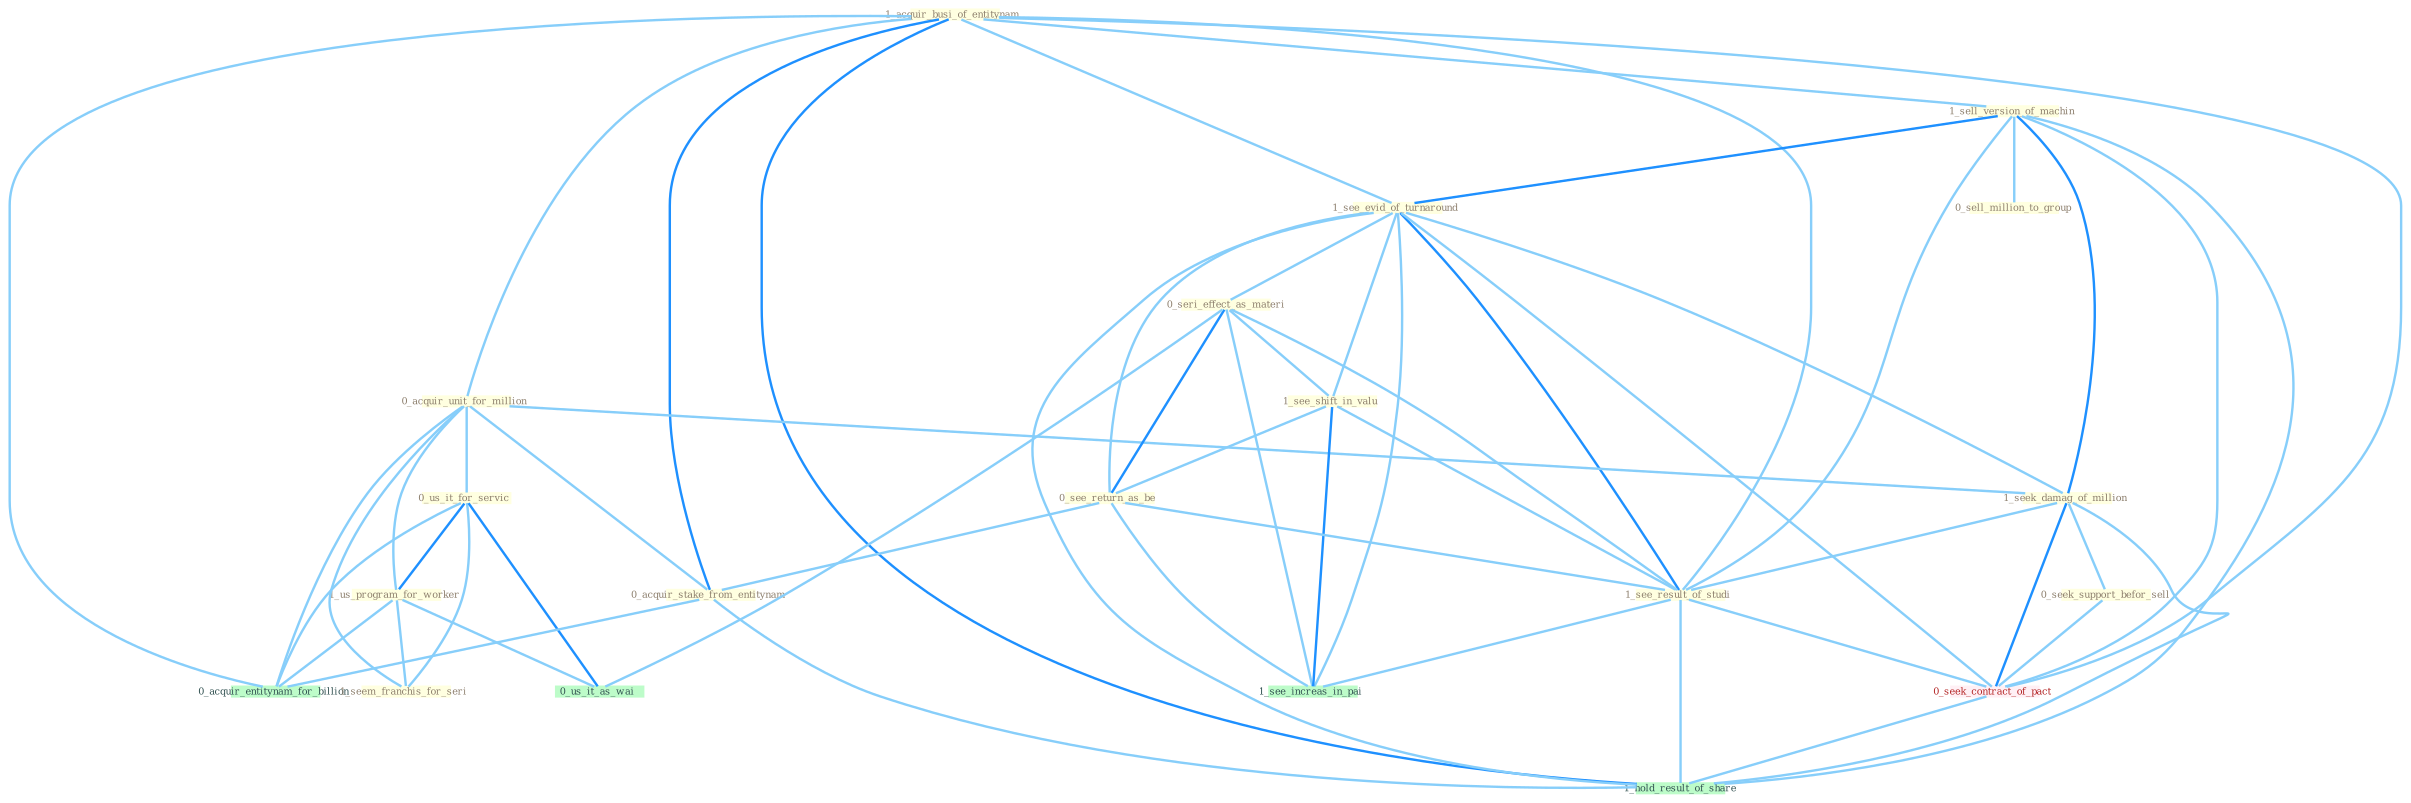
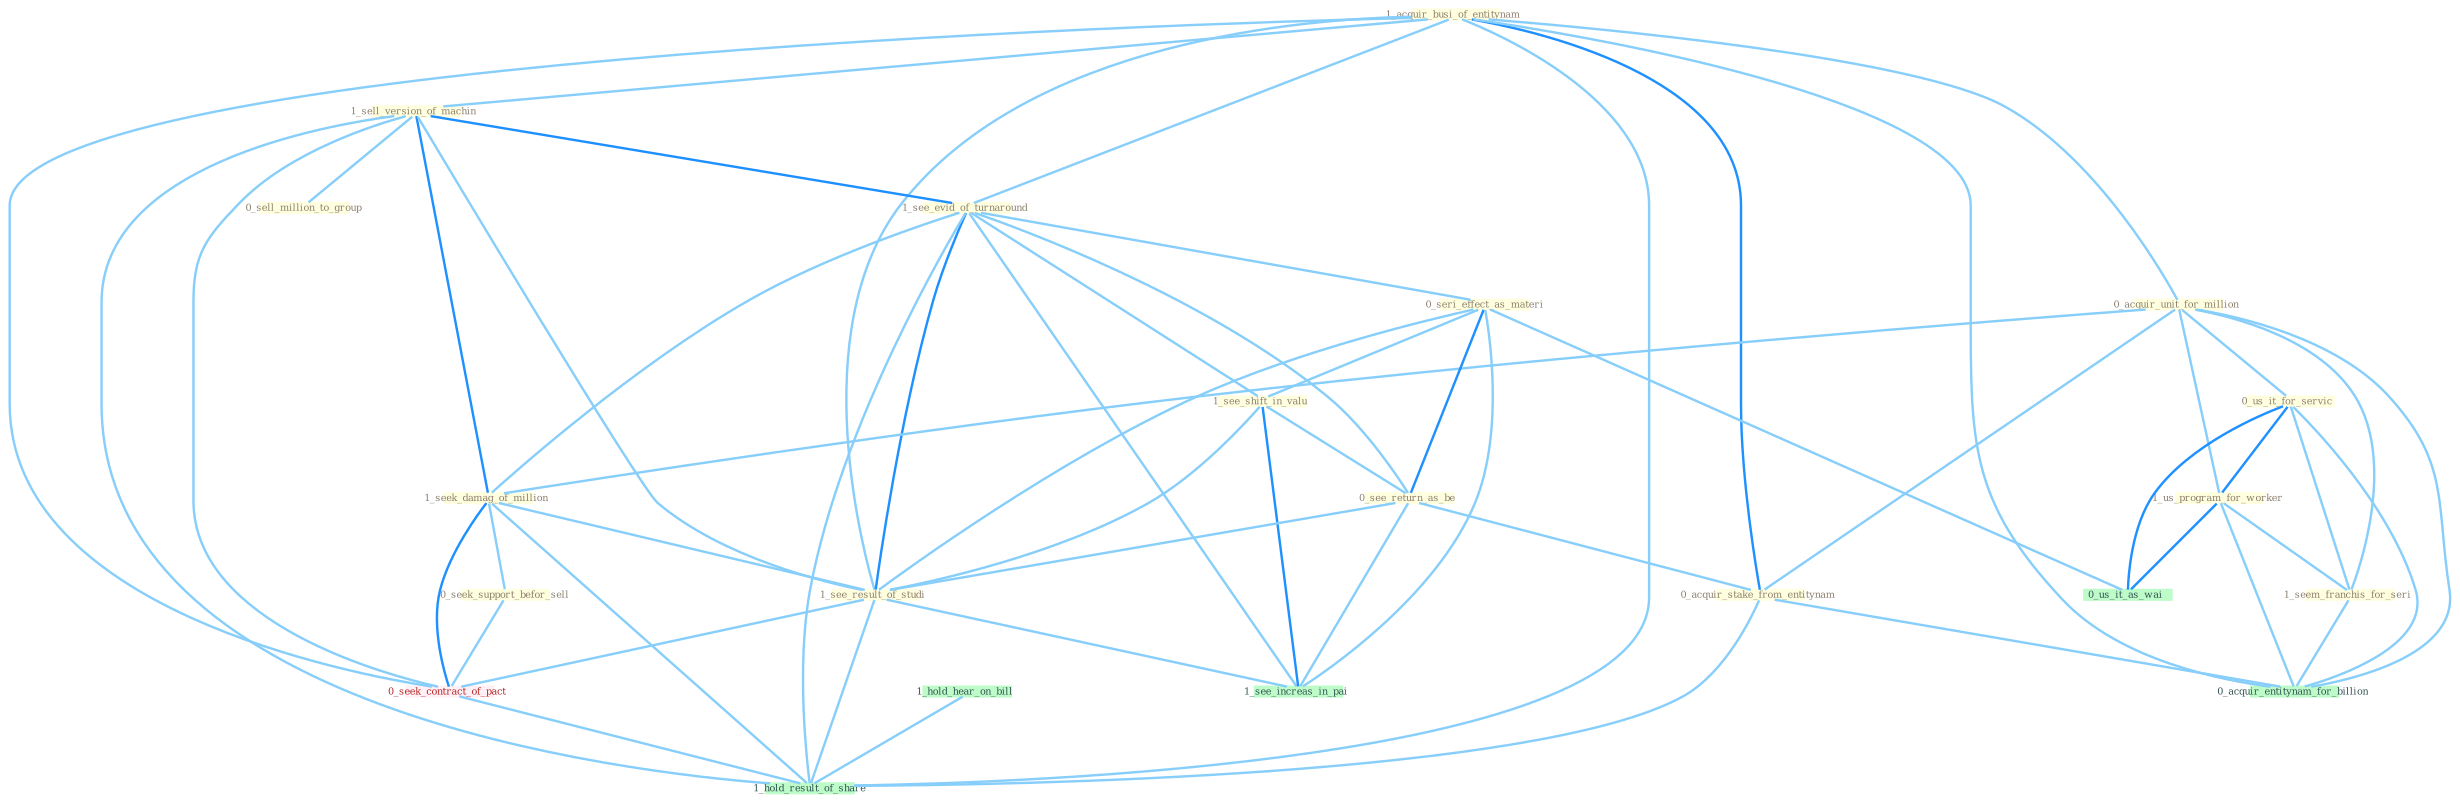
(1698, 448) -> none
(938, 595) -> (1597, 667)
none -> (2323, 643)
(522, 654) -> (2174, 546)
none -> (967, 692)
